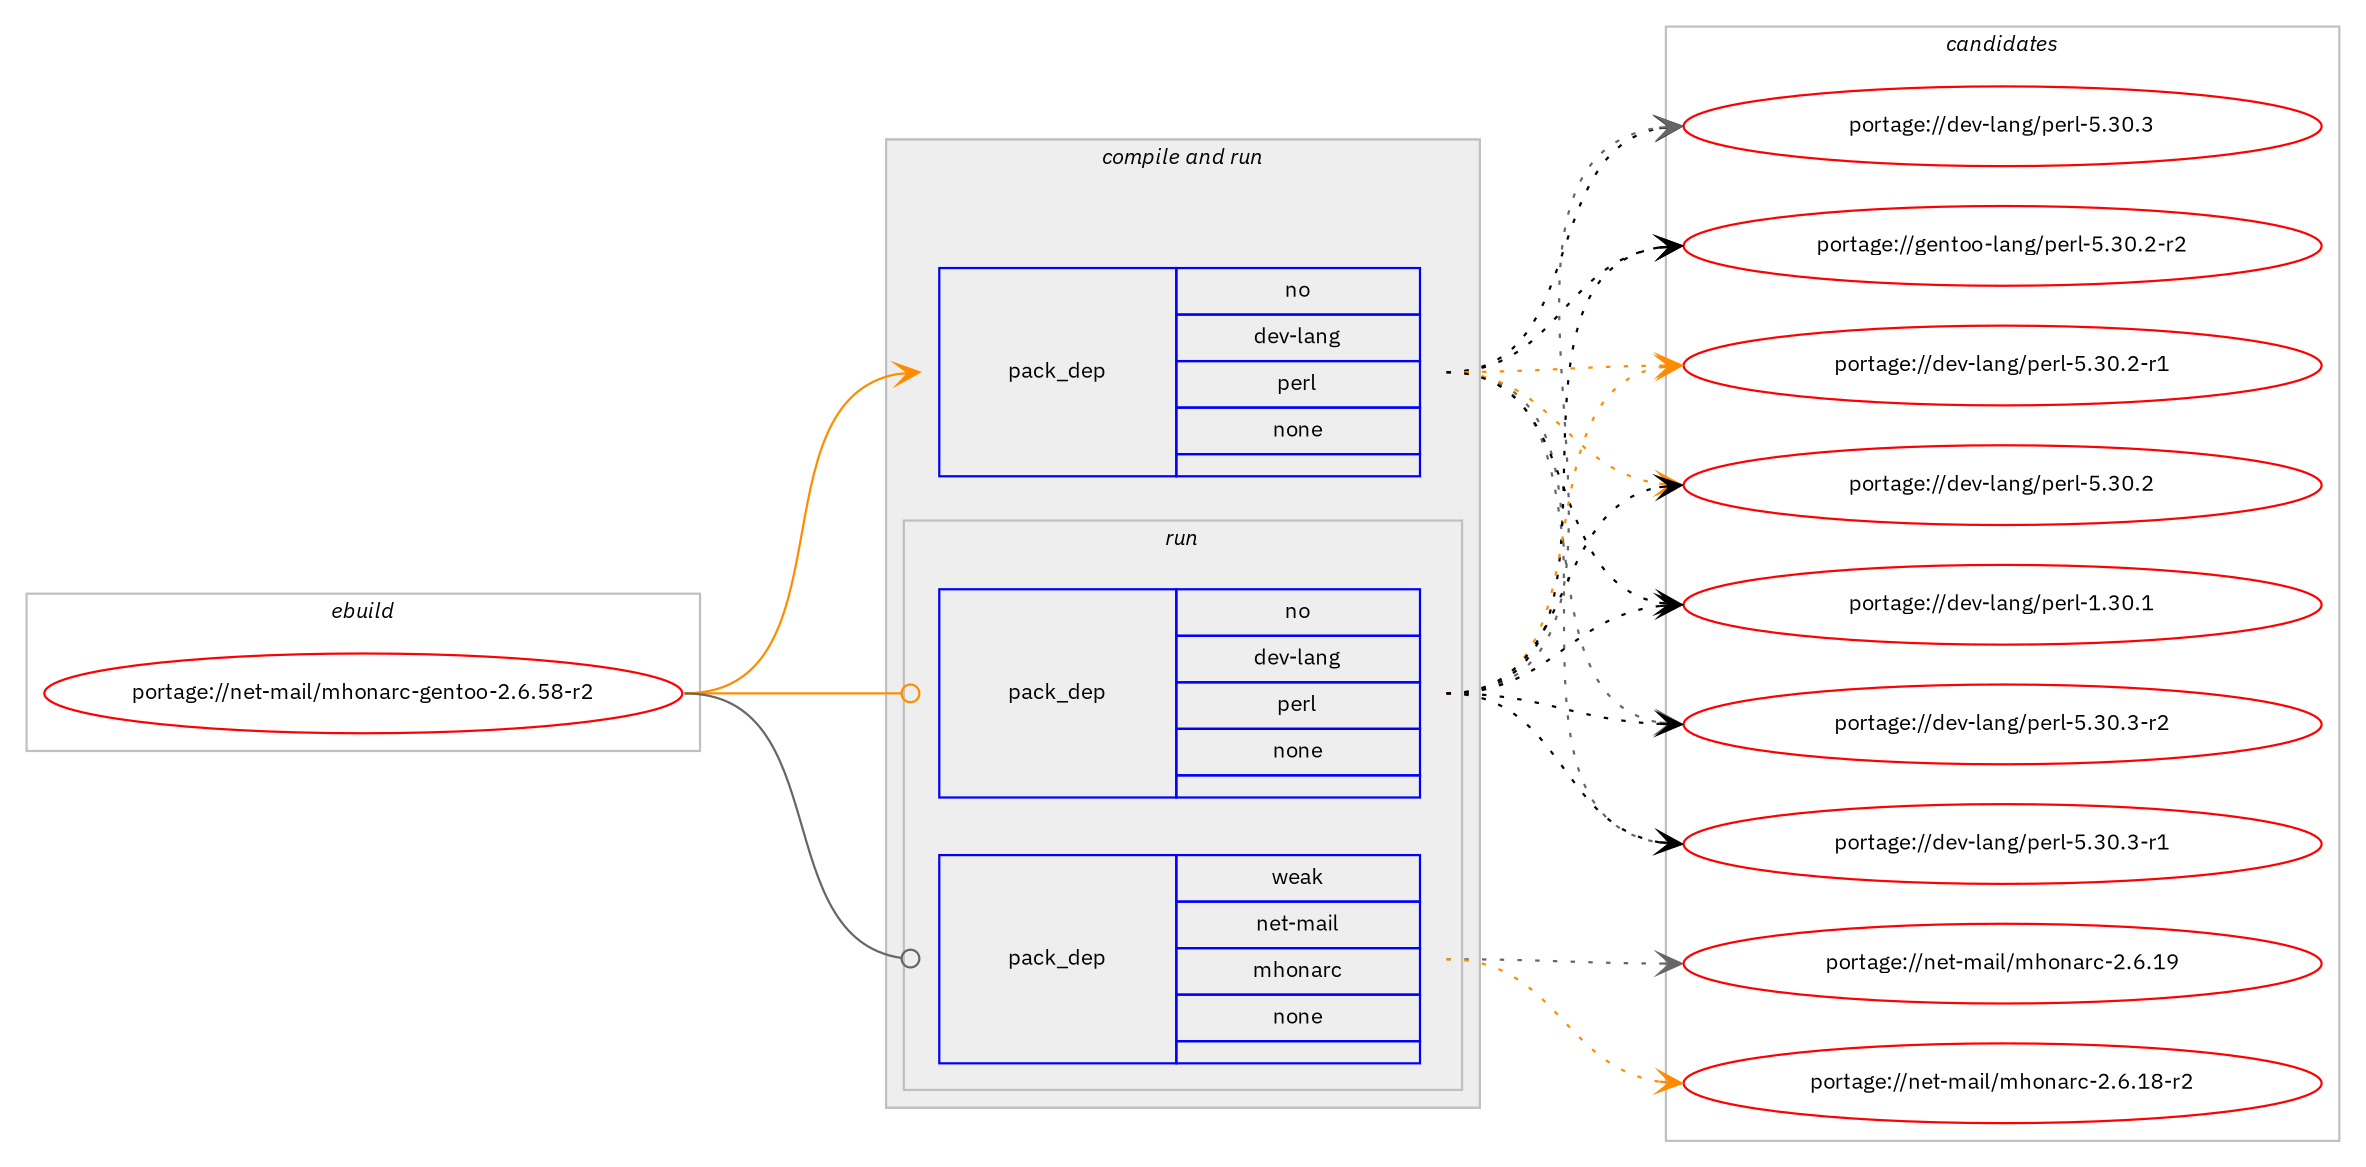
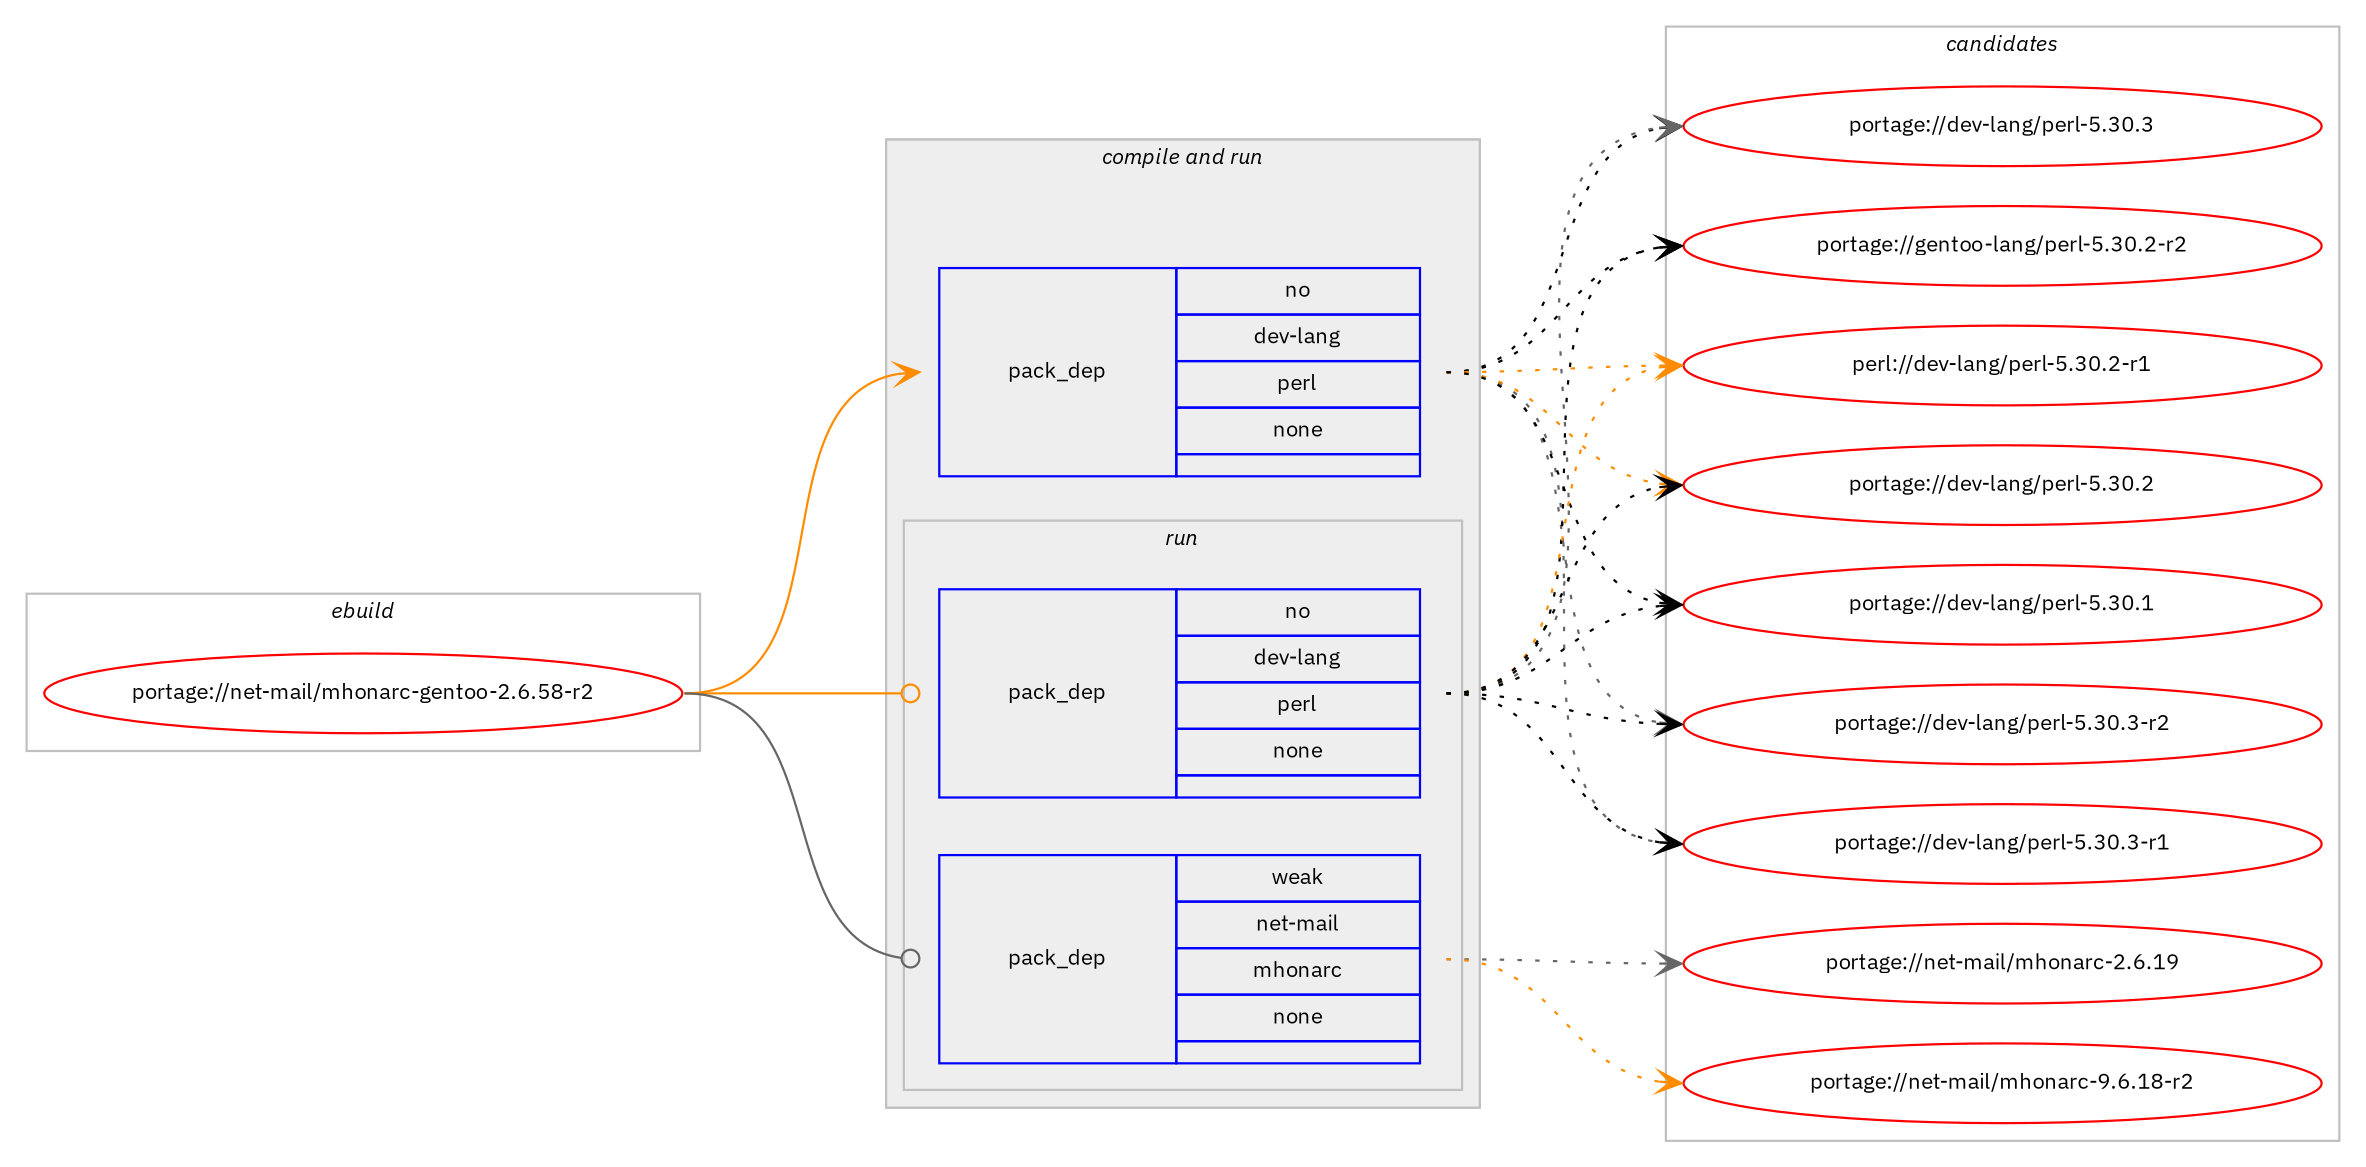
(2003, 366) -> (2003, 366)
(2003, 605) -> (2003, 605)
(2003, 1083) -> (2003, 1083)
